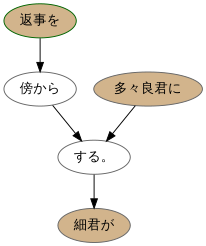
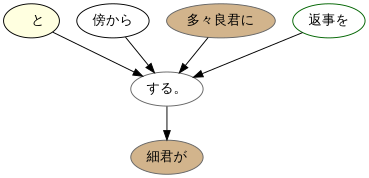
none -> (31, 21)
(40, 21) -> (329, 21)
(40, 50) -> (252, 53)
(40, 89) -> (113, 21)
